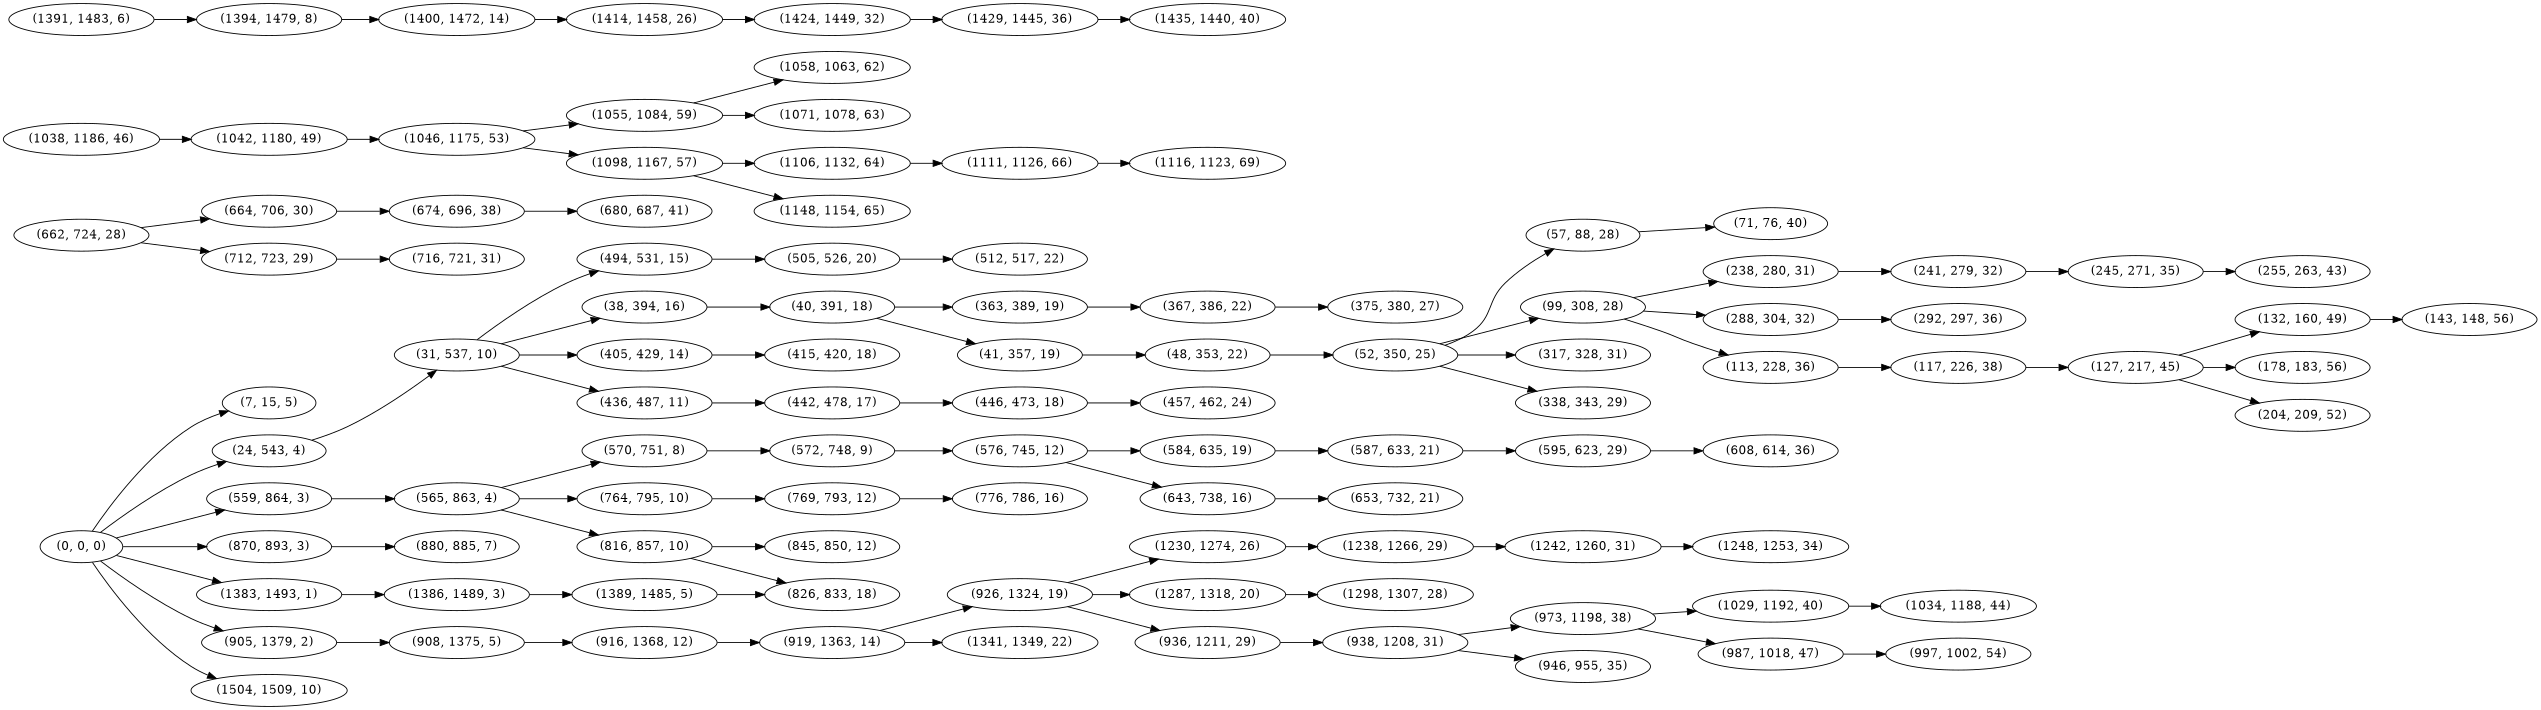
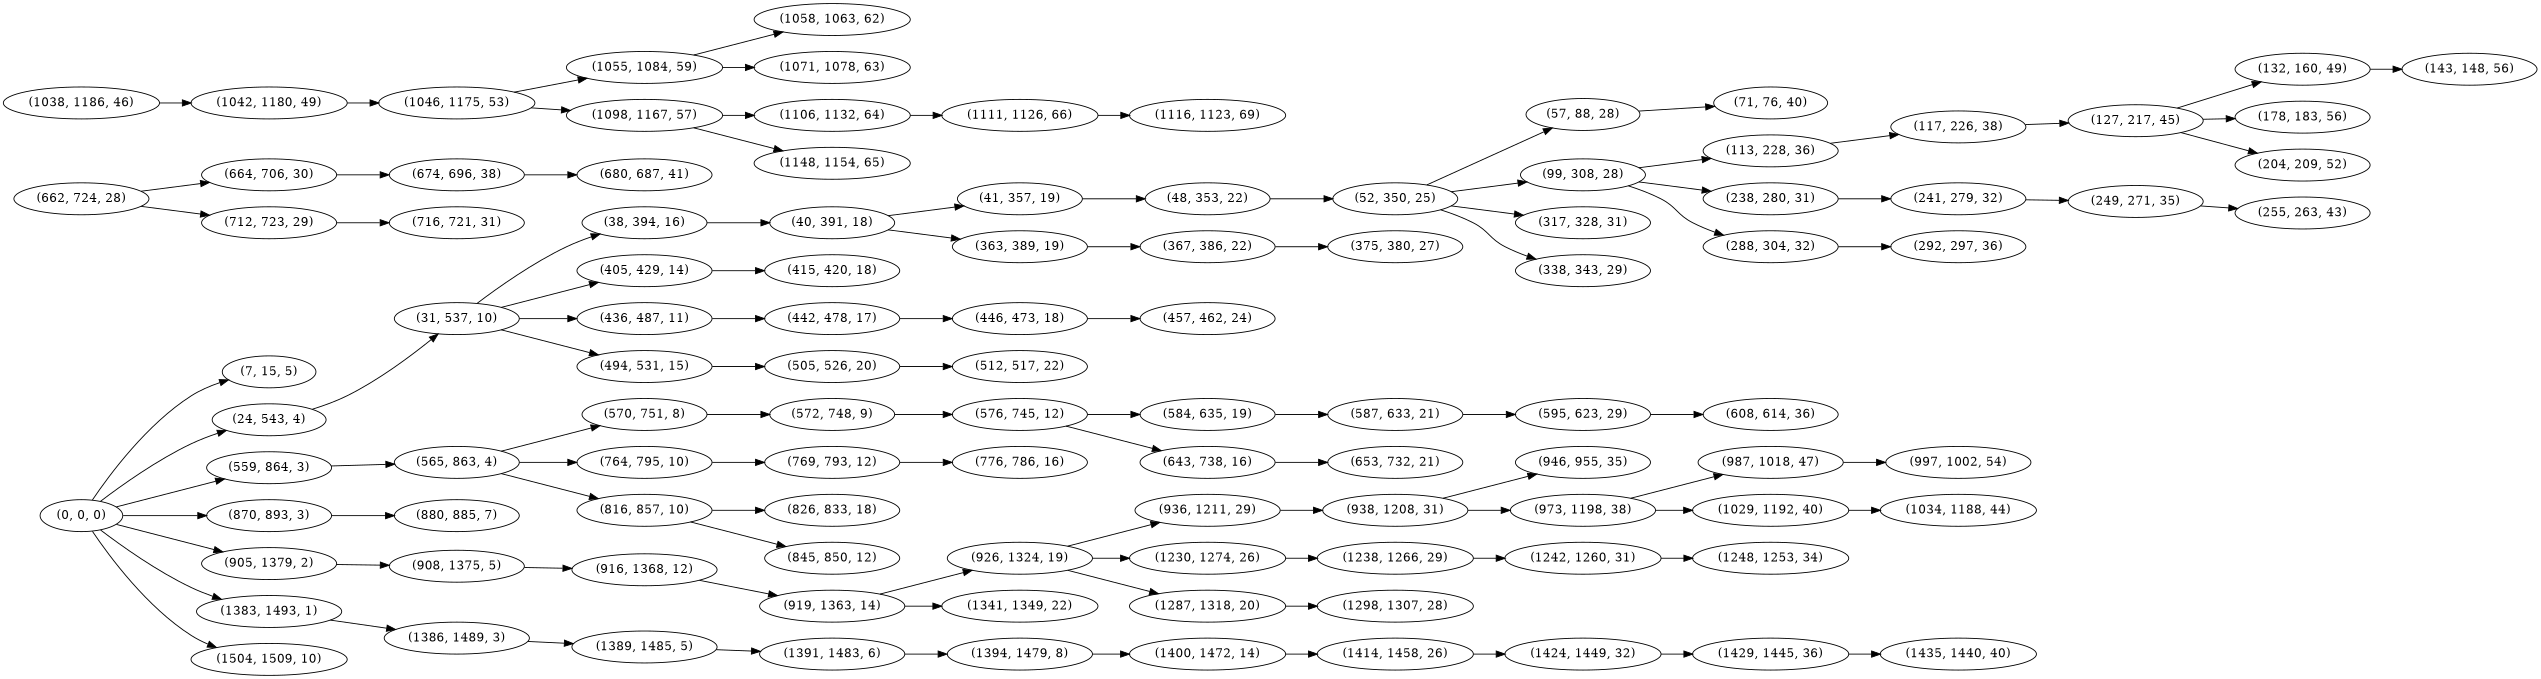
(2136, 272) -> (2136, 201)
(736, 595) -> (734, 650)
